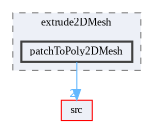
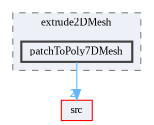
(77, 52) -> (77, 52)
